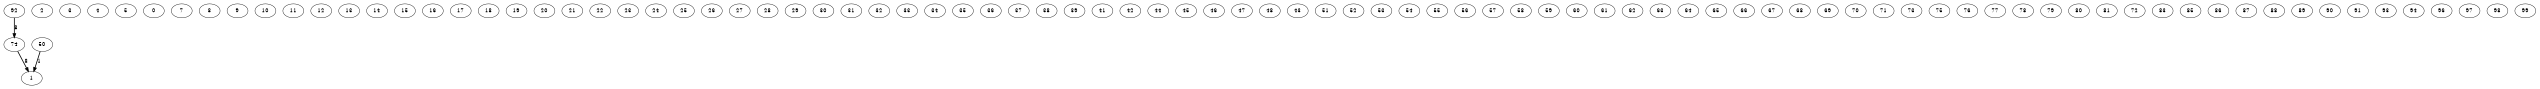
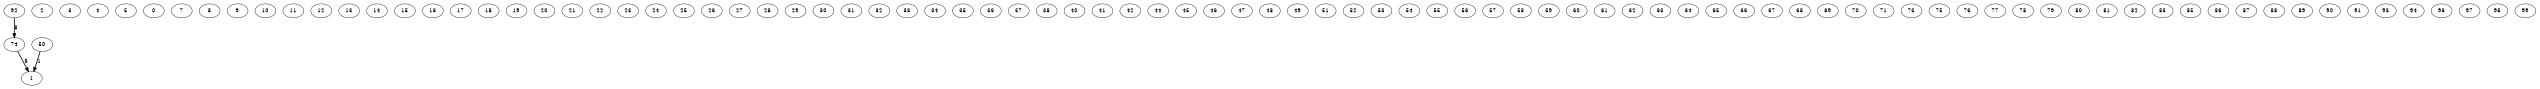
(1075, 11) -> none
none -> (1075, 11)
(1298, 11) -> (1298, 11)
(2135, 11) -> (2135, 11)
